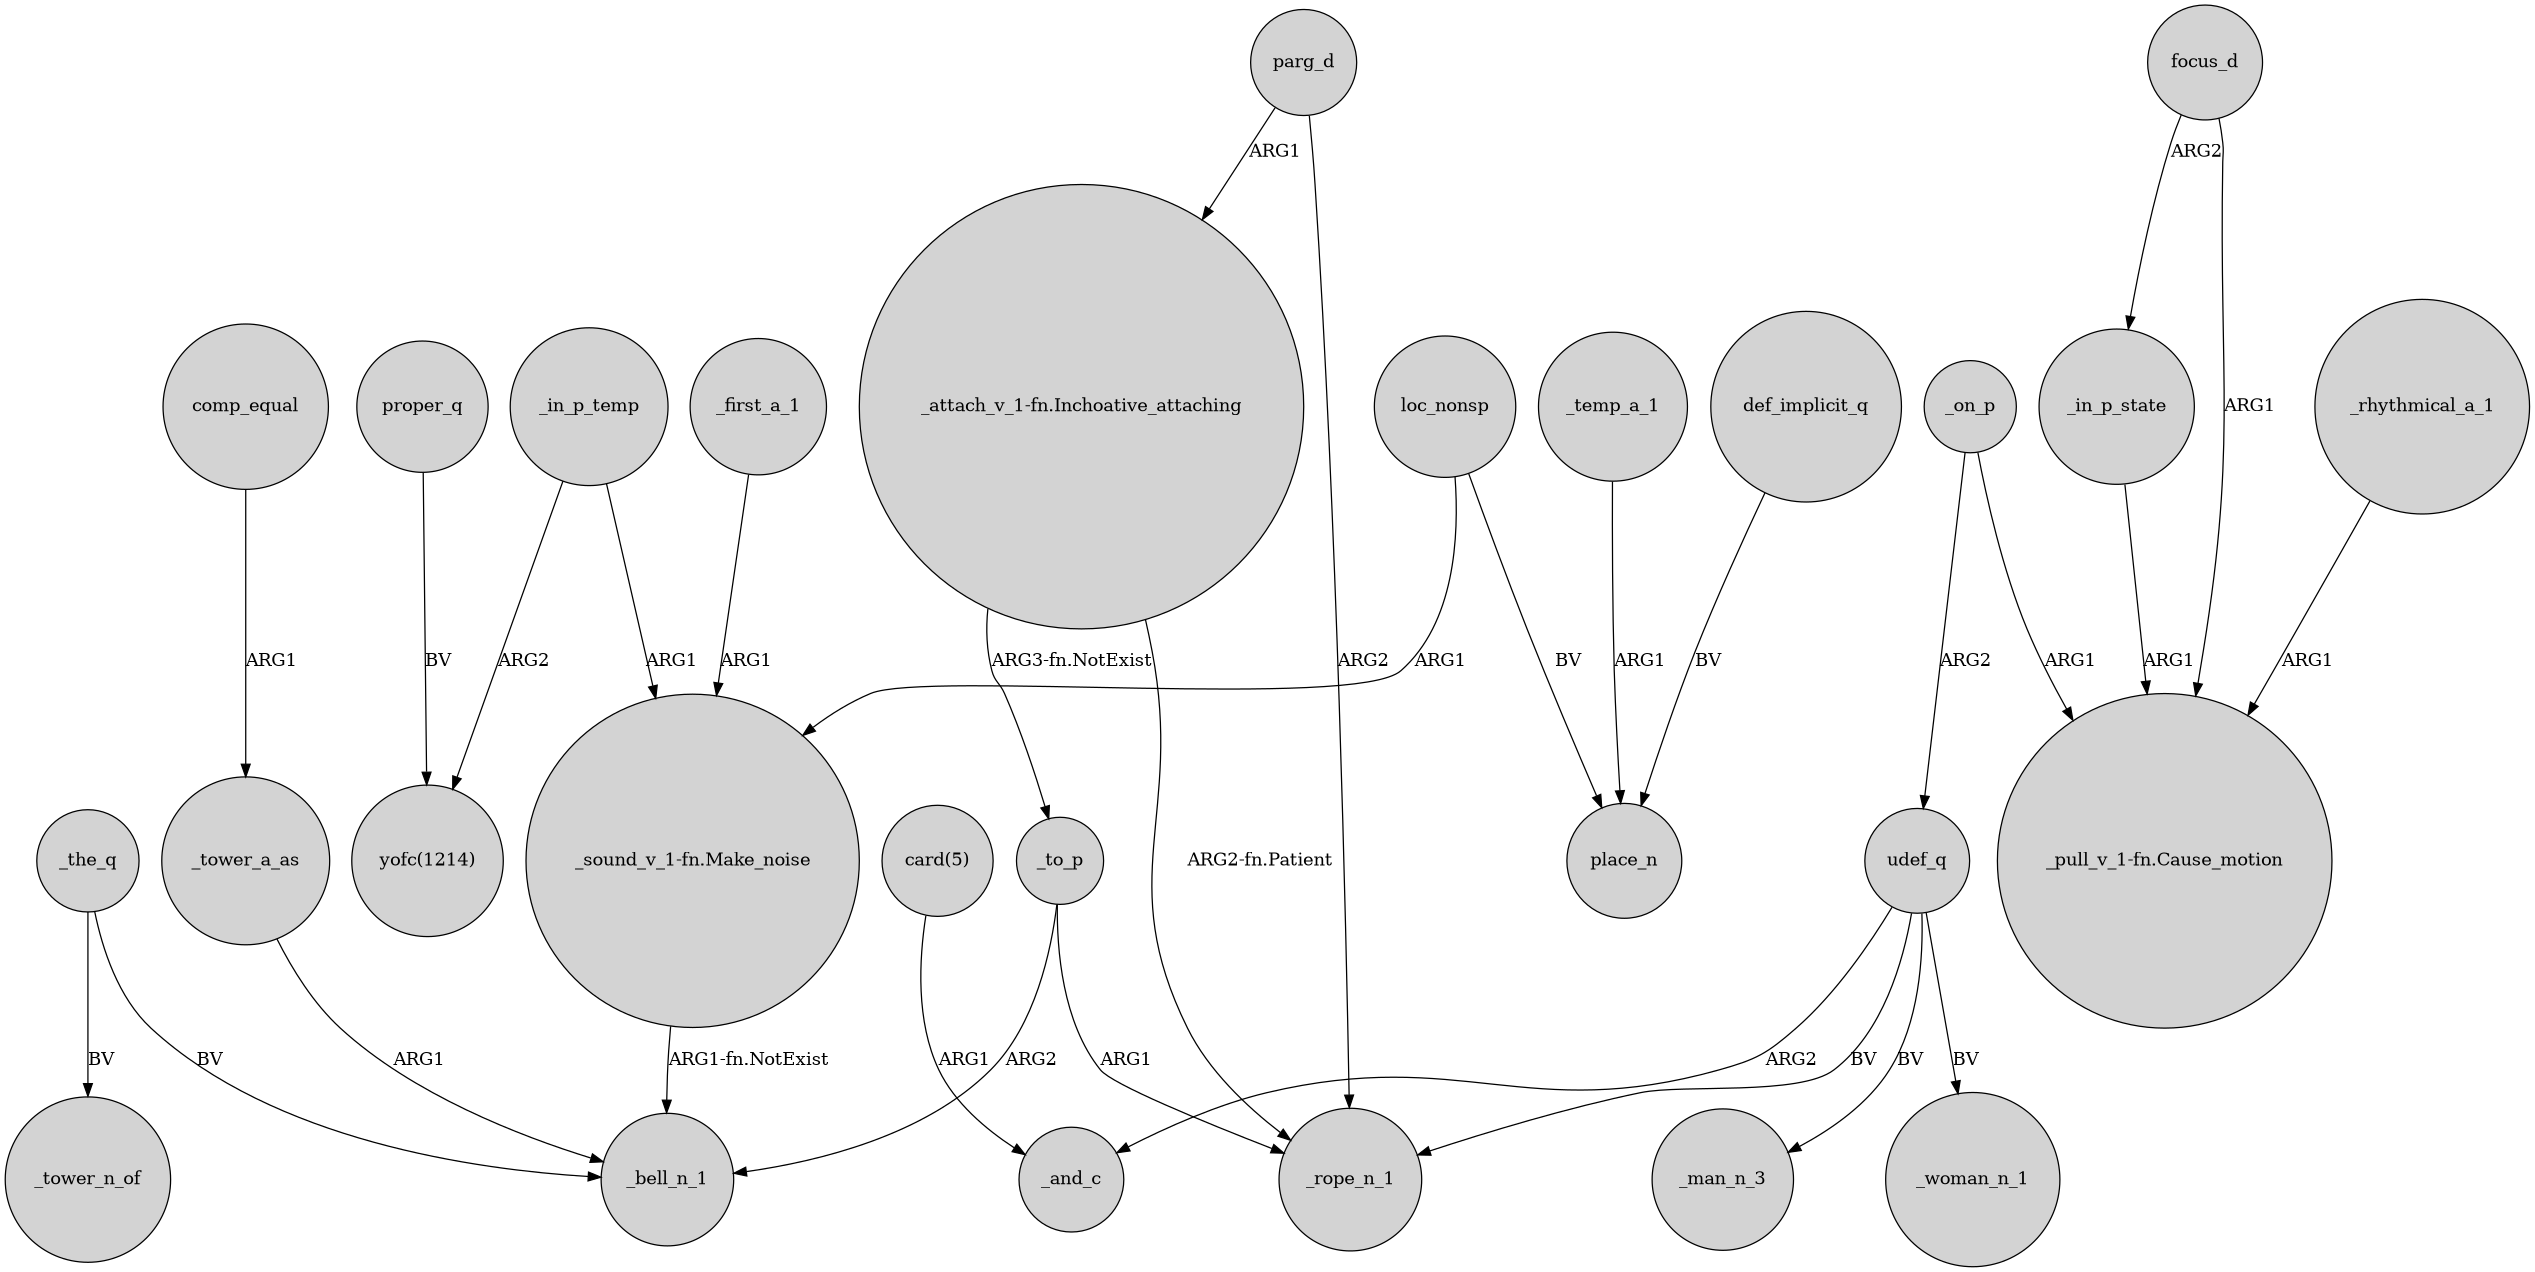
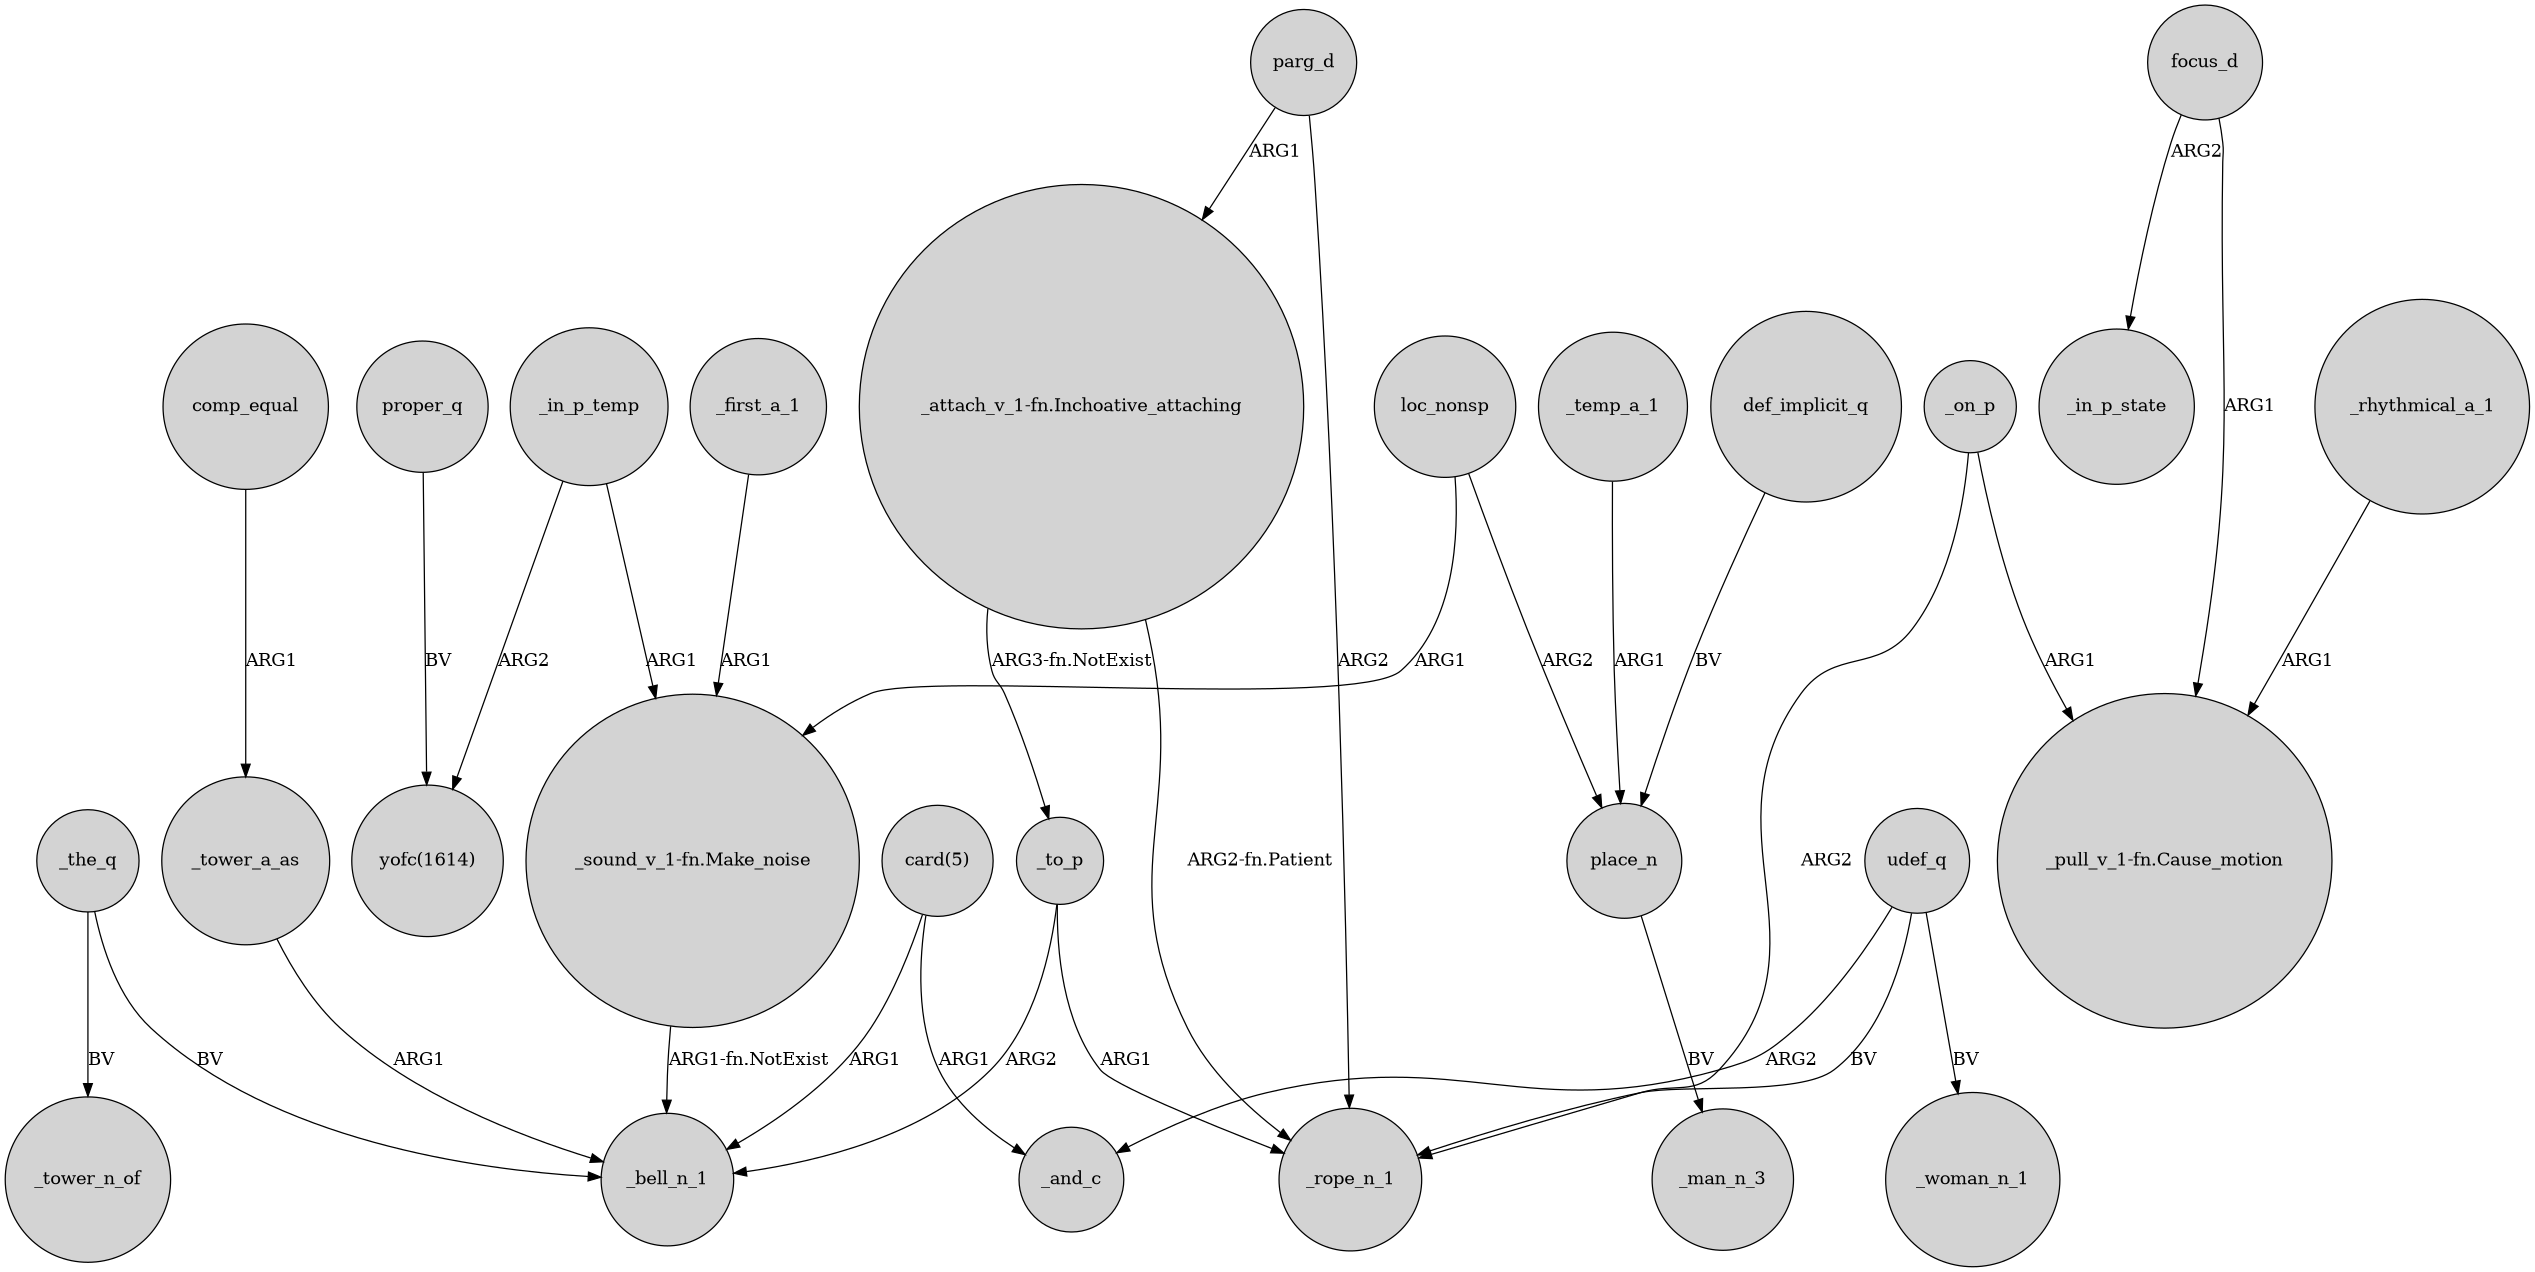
(2135, 583) -> none
(1945, 624) -> (1765, 876)
(1568, 661) -> (1568, 661)
(428, 861) -> (428, 861)
none -> (855, 1049)
(1900, 1051) -> (1670, 1008)
